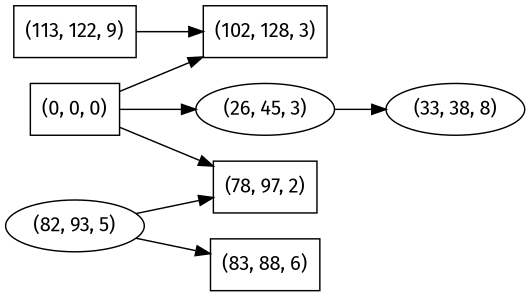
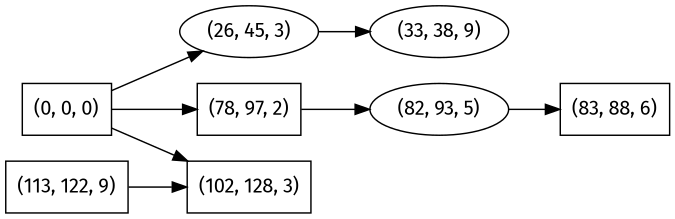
(455, 109) -> (439, 32)
(168, 207) -> (328, 109)
